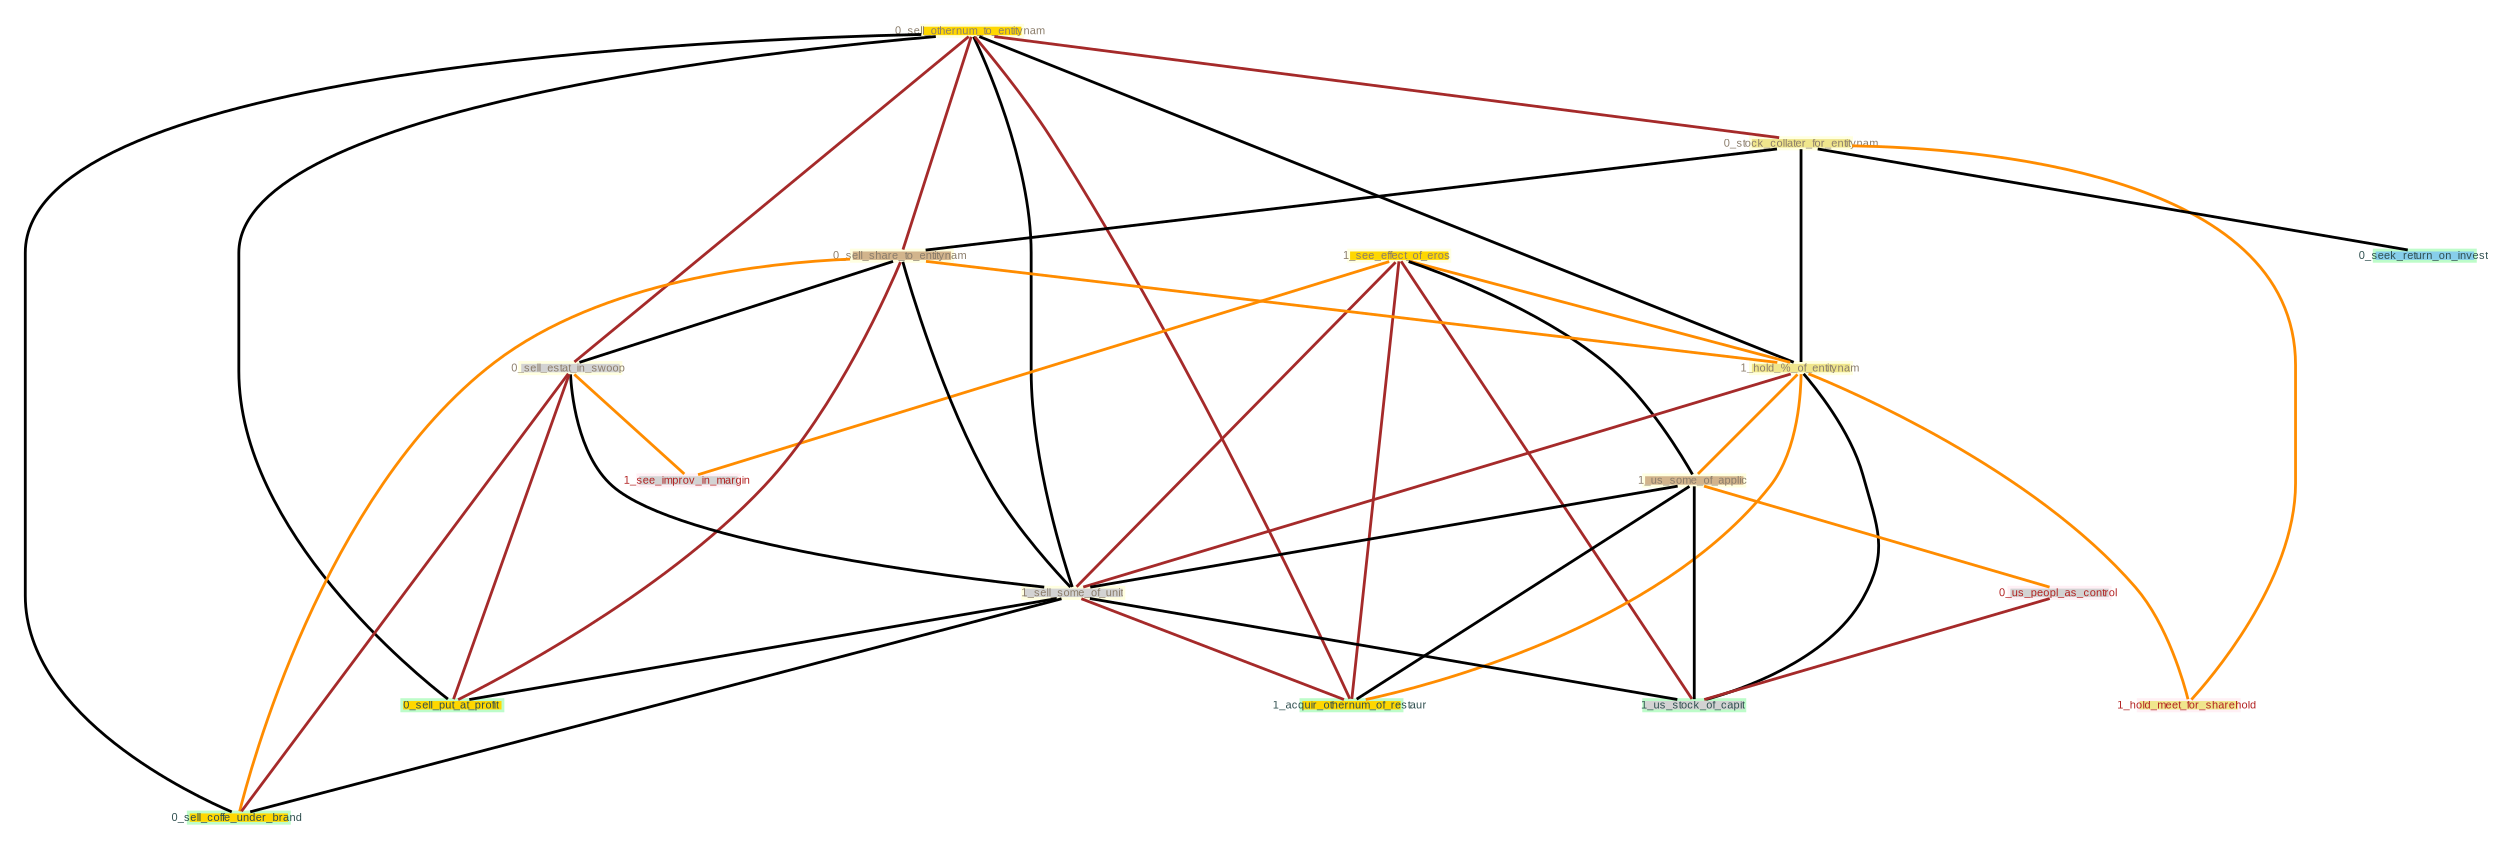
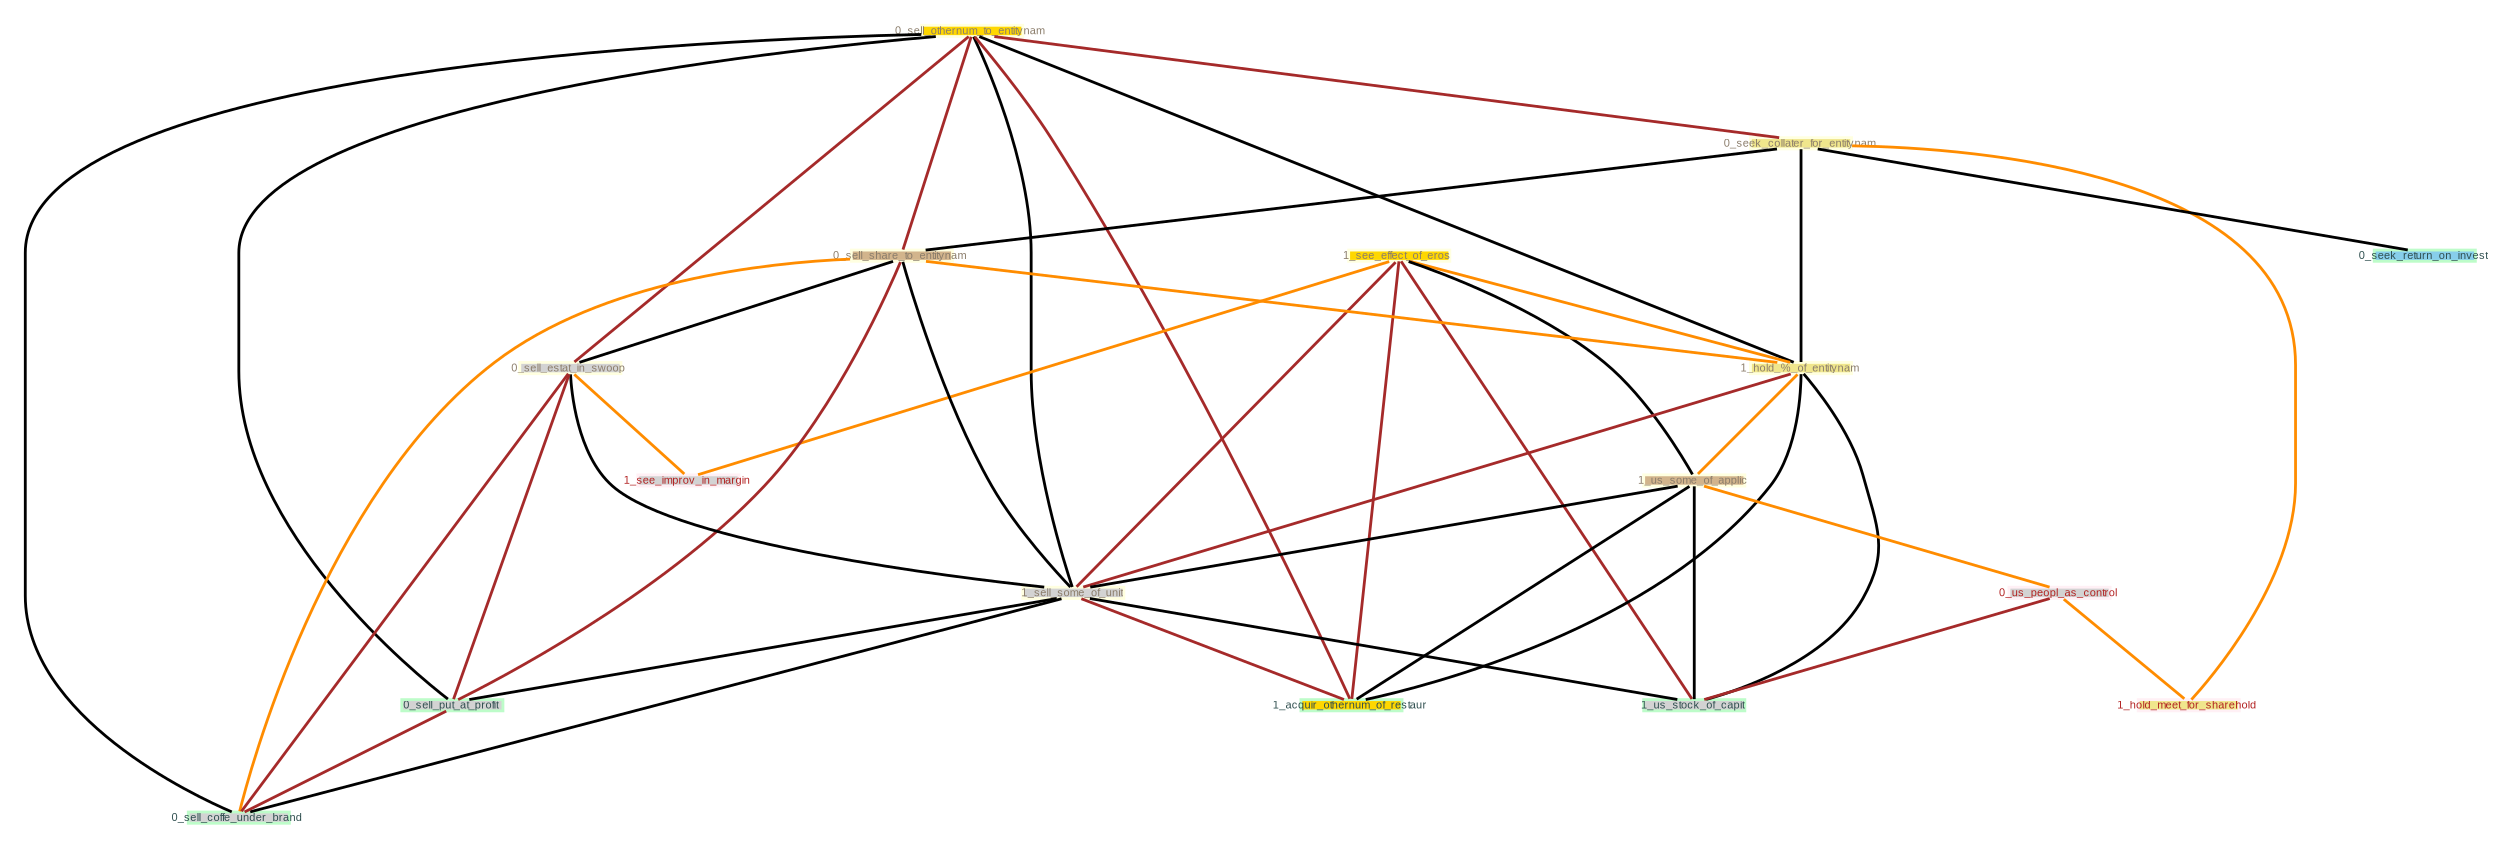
(1801, 143) -> (1801, 143)
(2035, 498) -> (2124, 649)
(1650, 589) -> (1650, 589)
(452, 705) -> (452, 705)
none -> (345, 762)
(239, 818) -> (239, 818)
